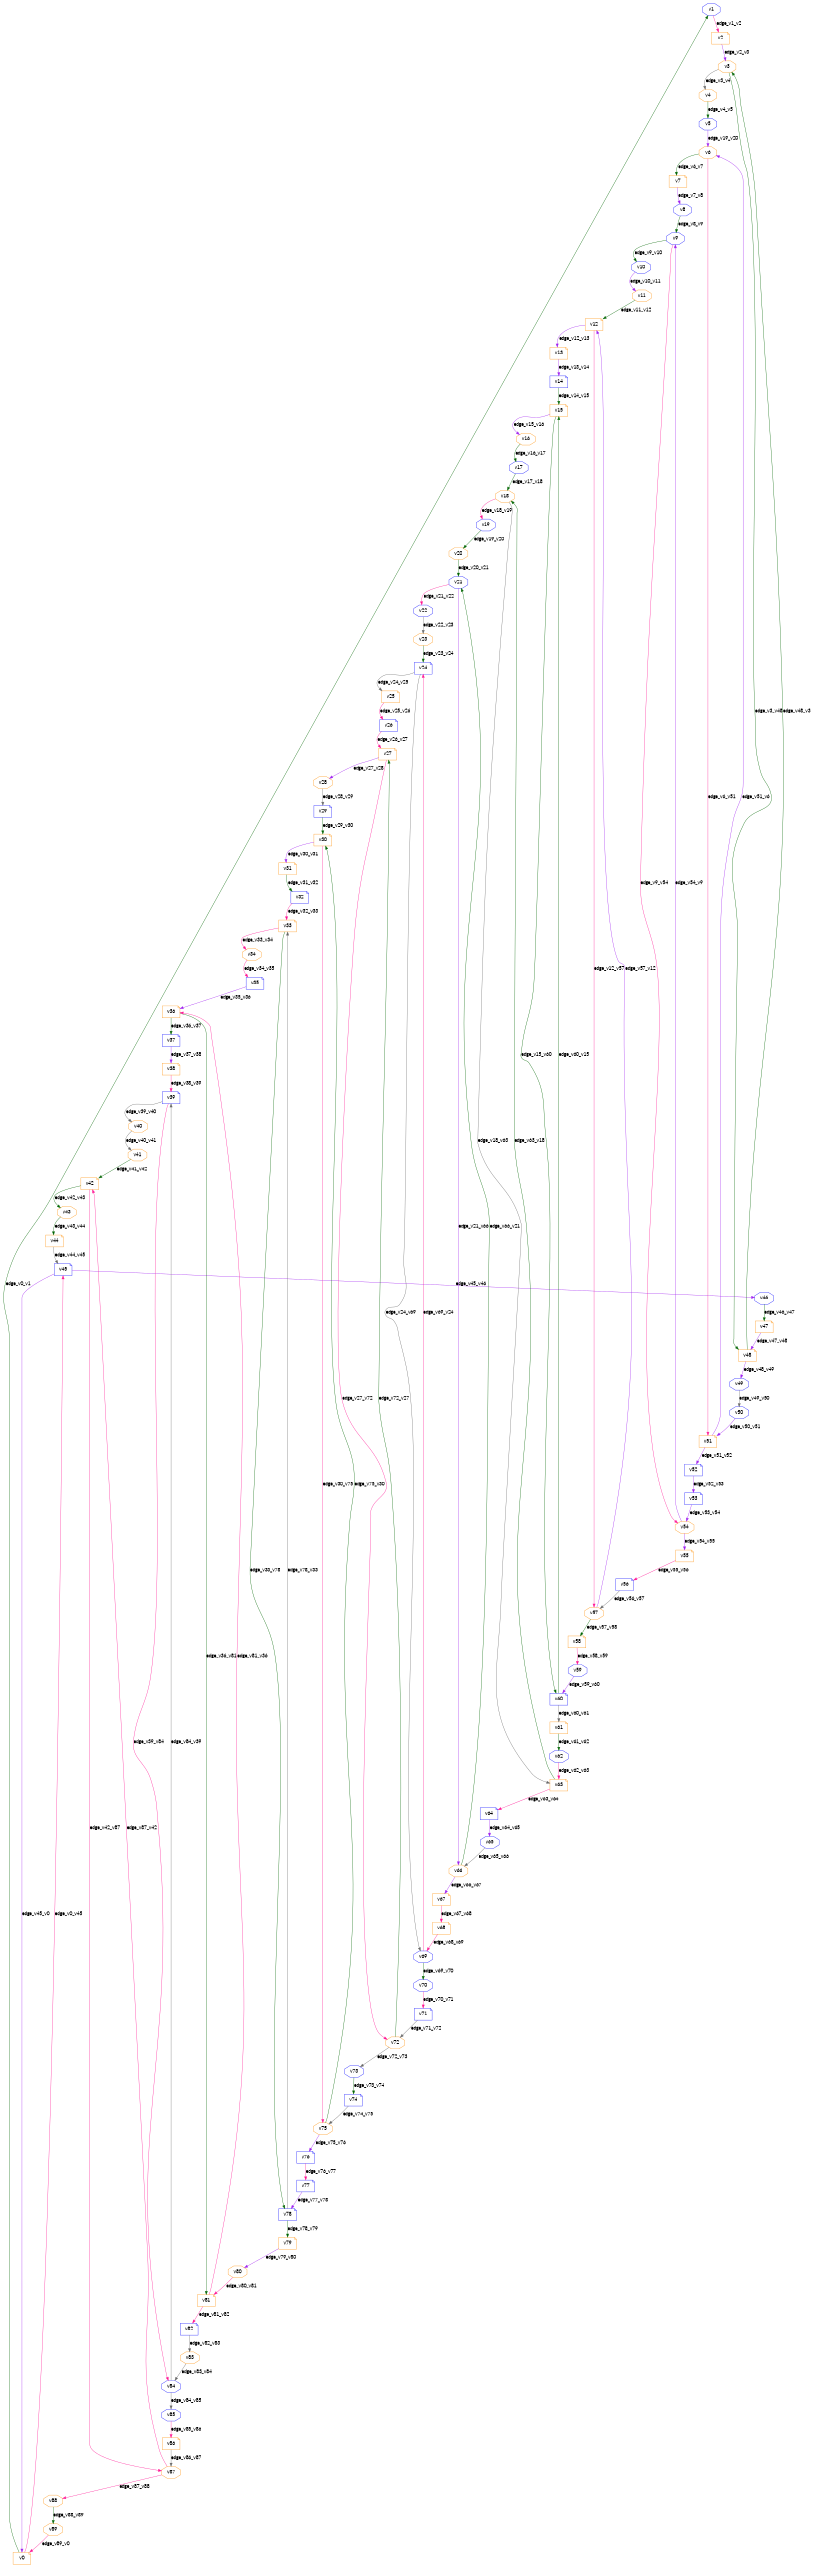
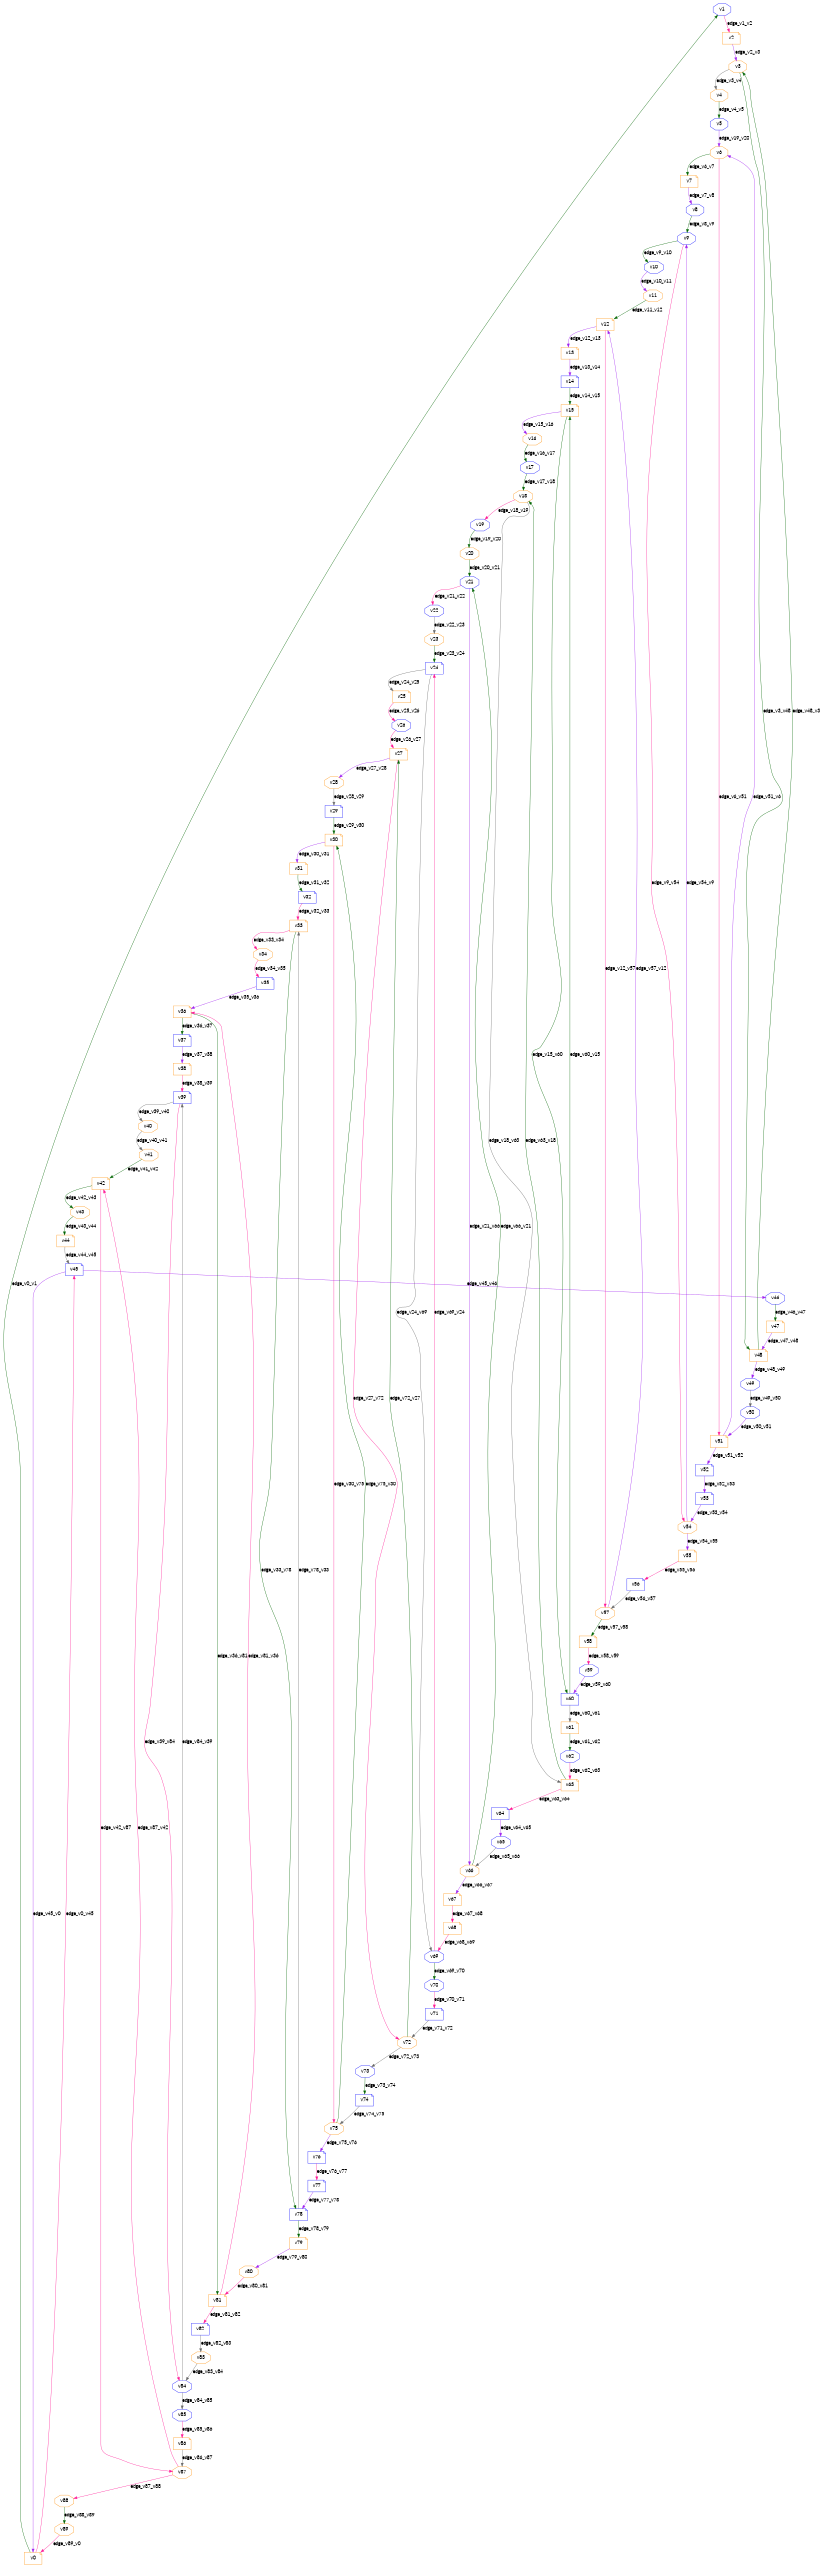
(389, 725) -> (401, 725)
